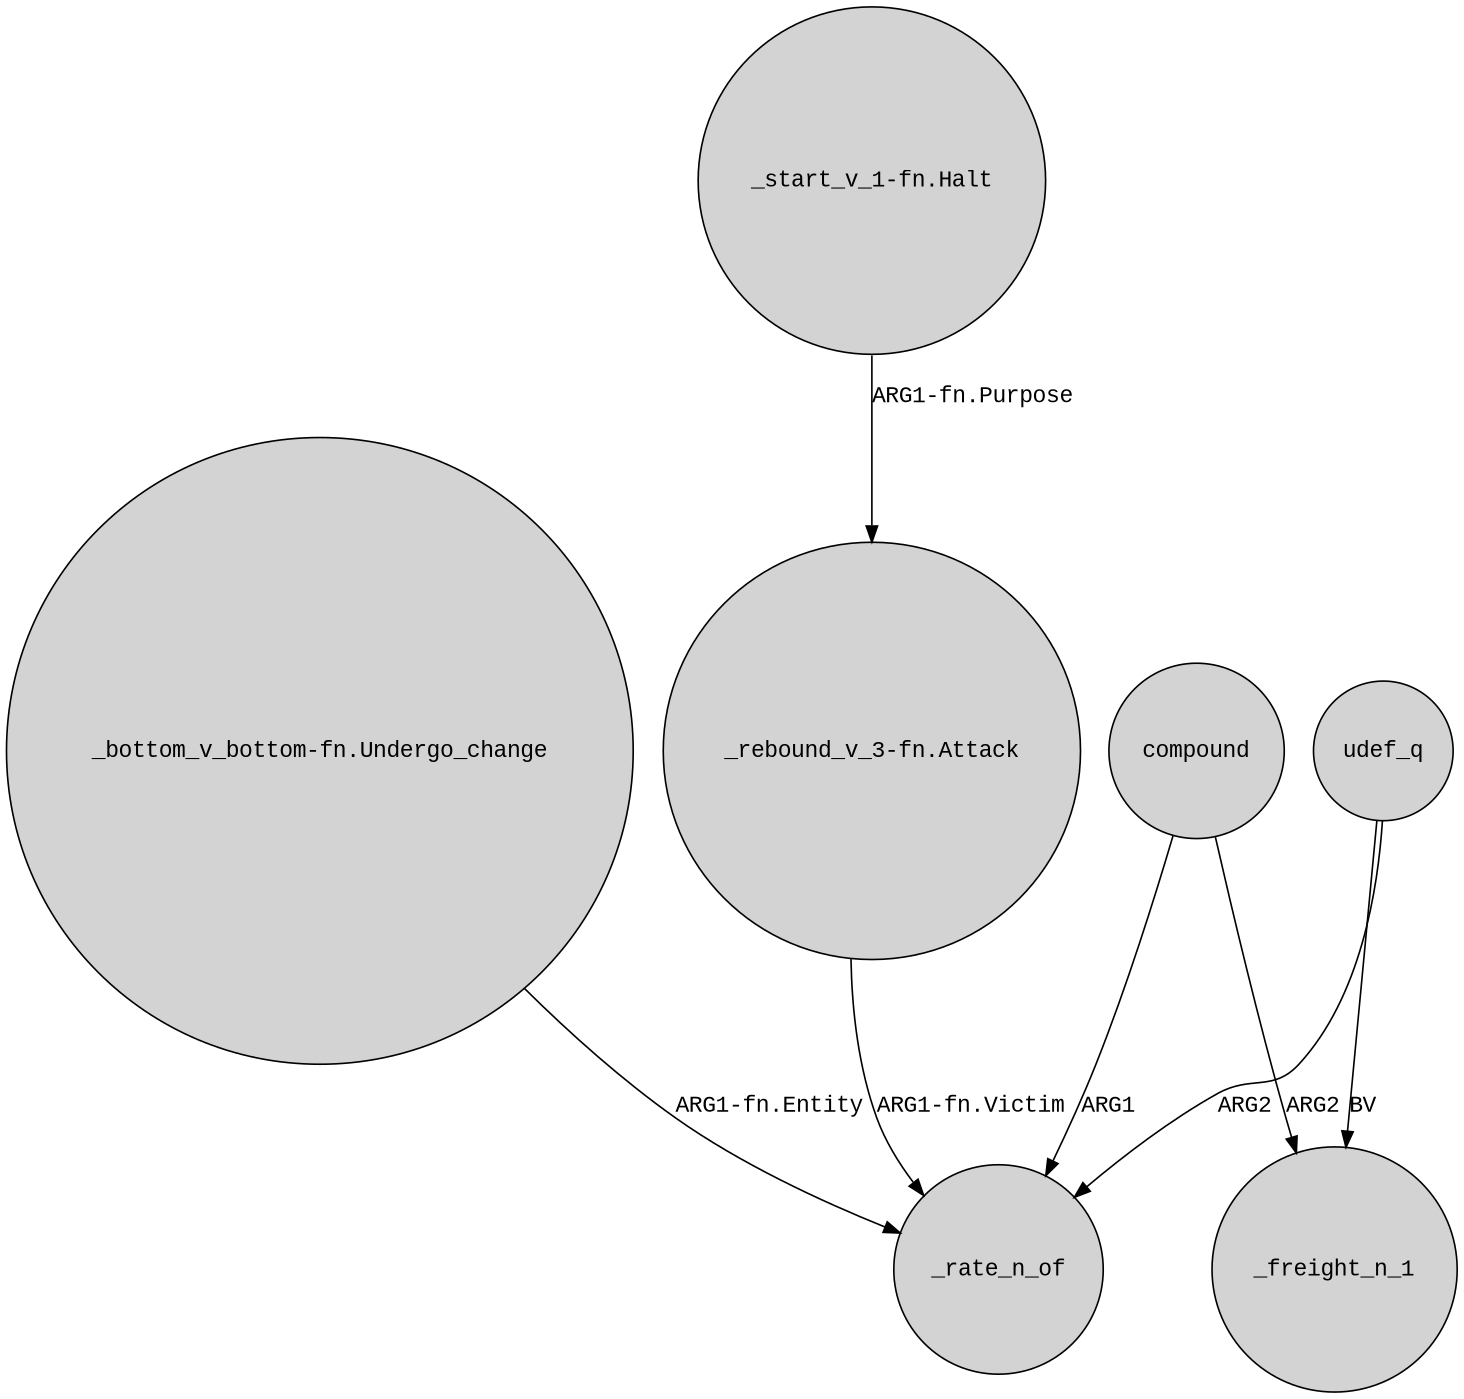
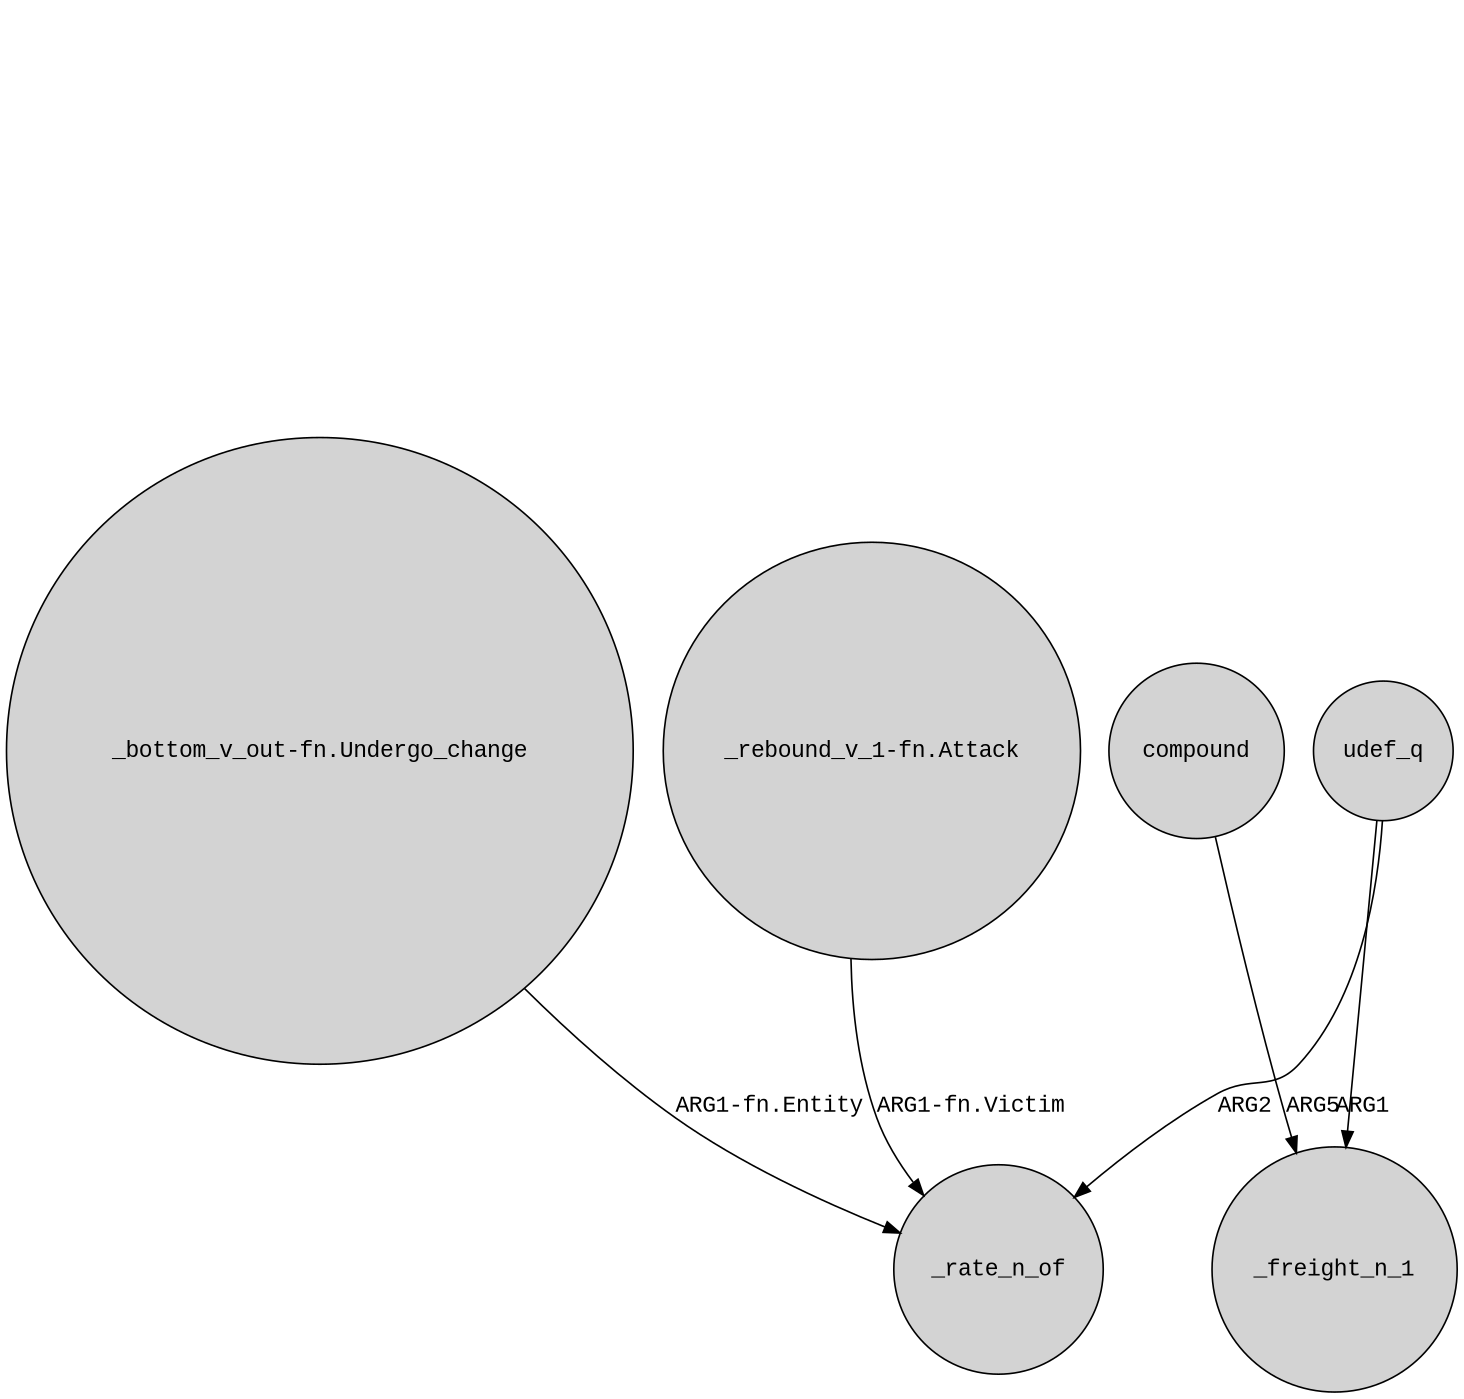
(872, 181) -> none
(320, 751) -> (320, 751)
(872, 751) -> (872, 751)
(1120, 1001) -> none
(1314, 1106) -> (1314, 1106)
(1363, 1106) -> (1363, 1106)
